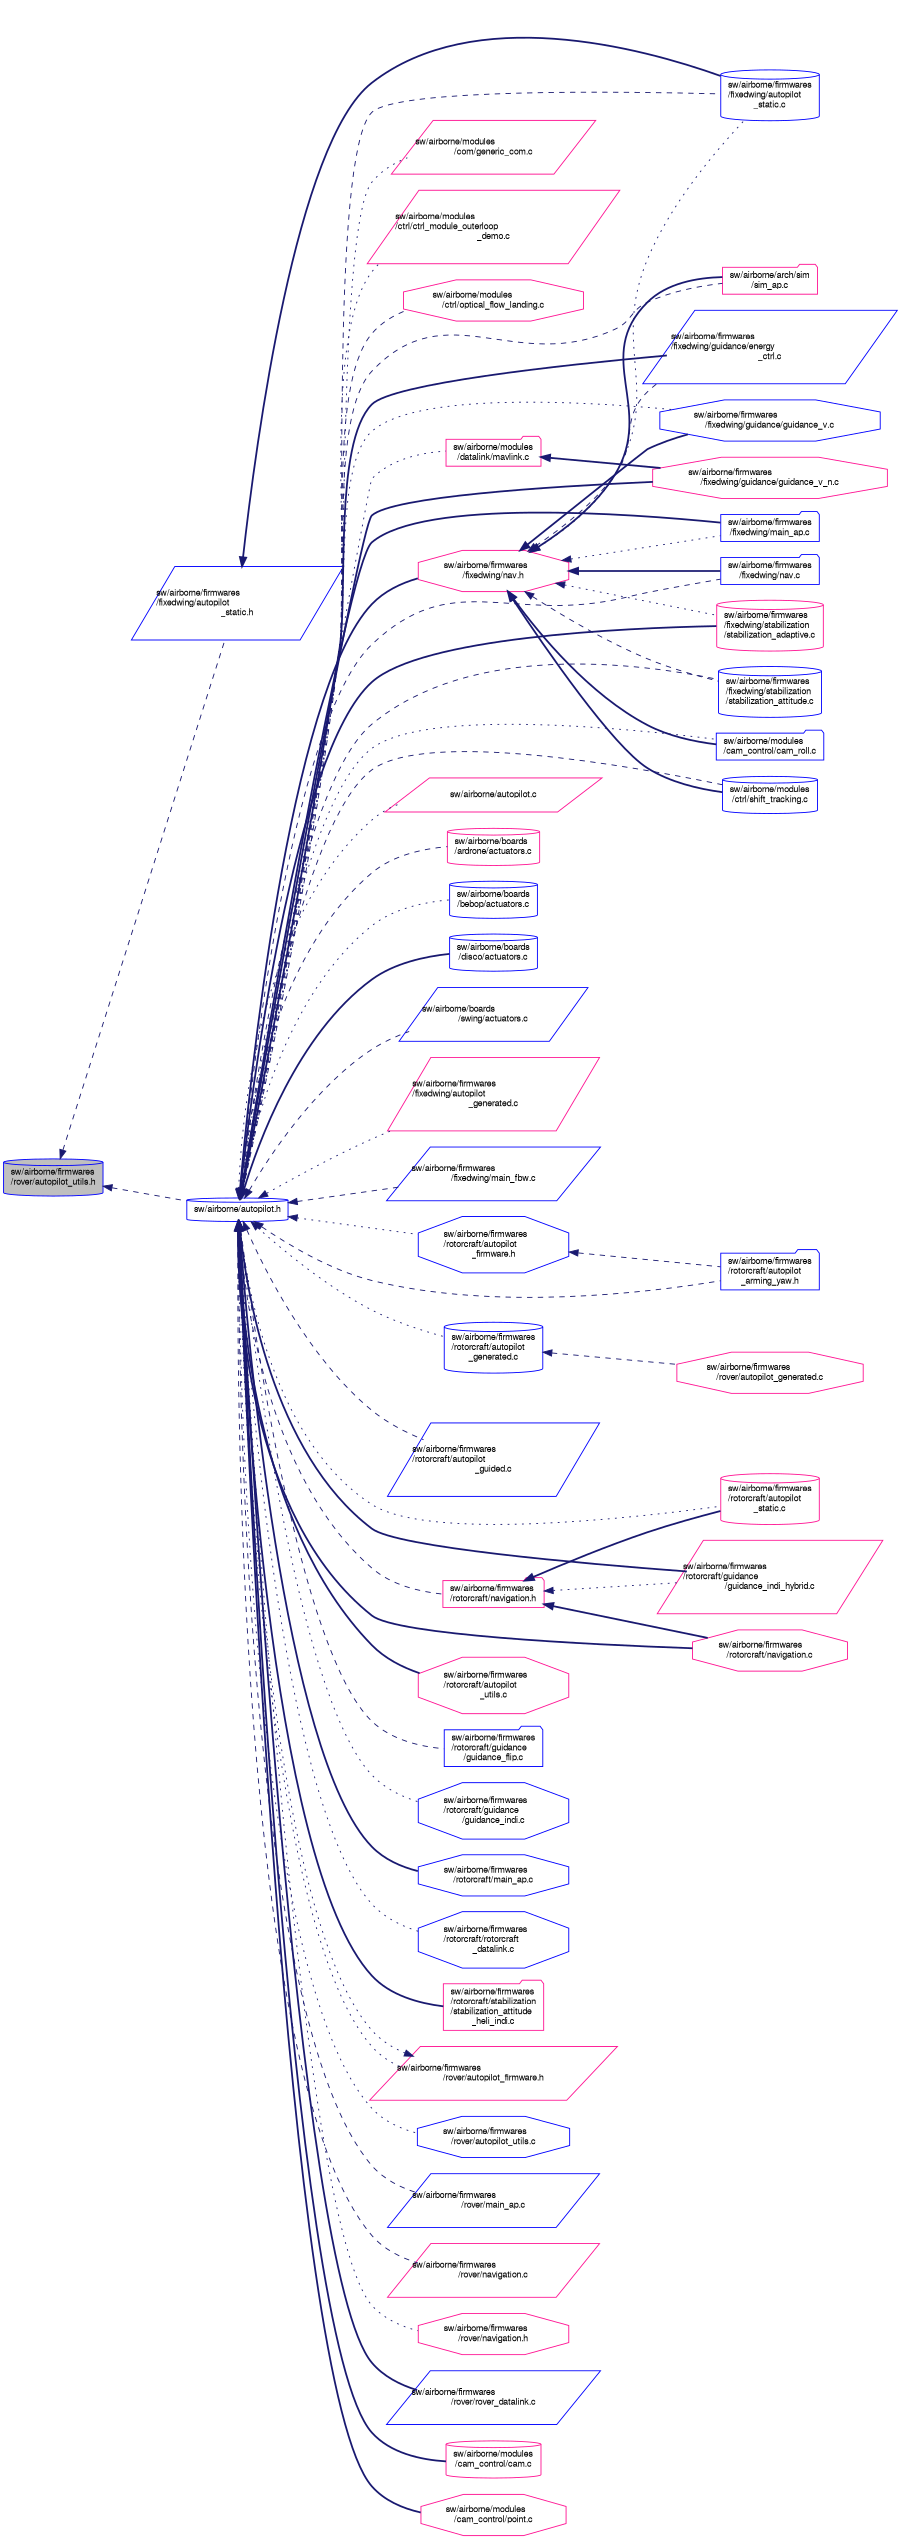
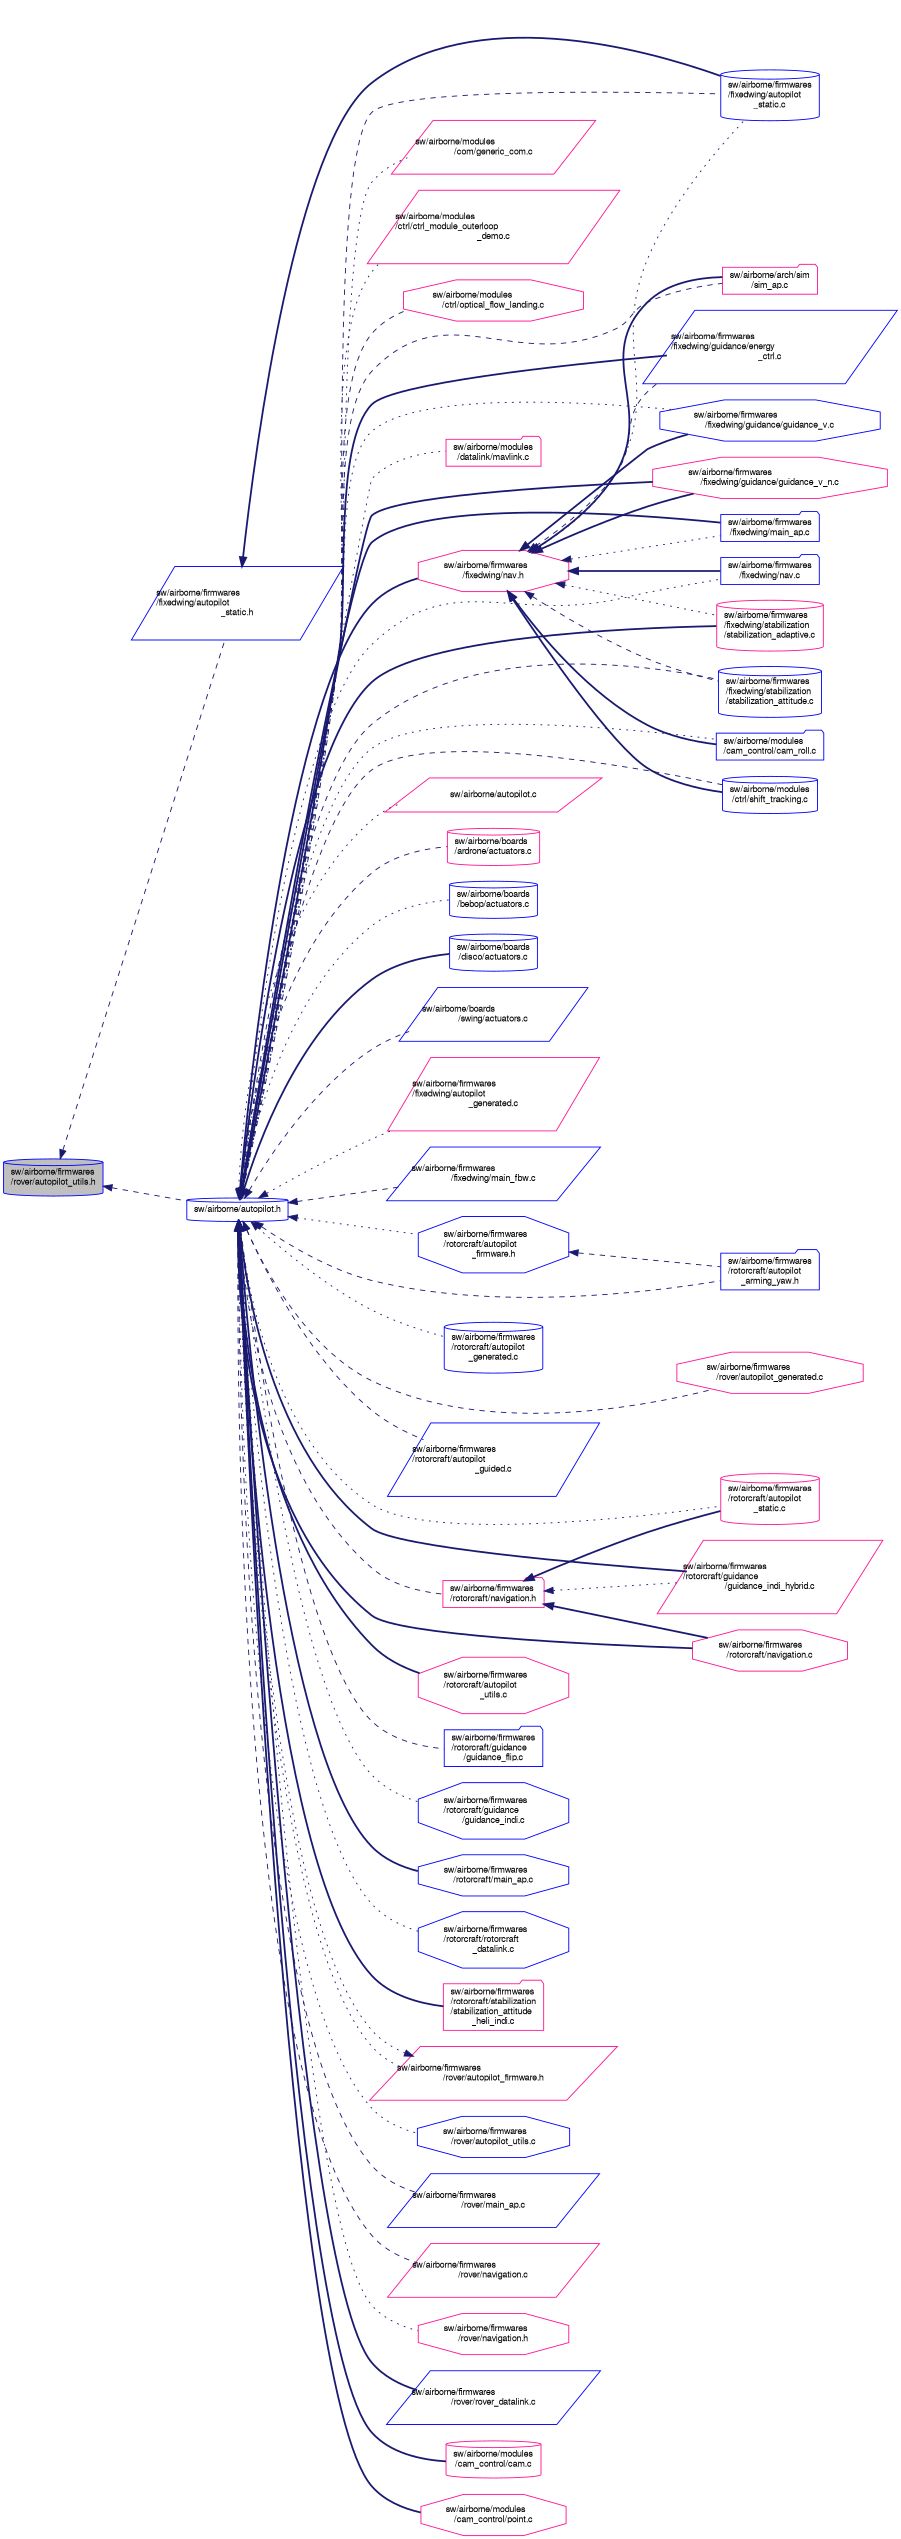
(605, 463) -> (609, 520)
(341, 690) -> (341, 690)
(614, 1359) -> (442, 1404)
